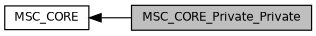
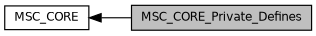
(222, 18) -> (222, 18)
